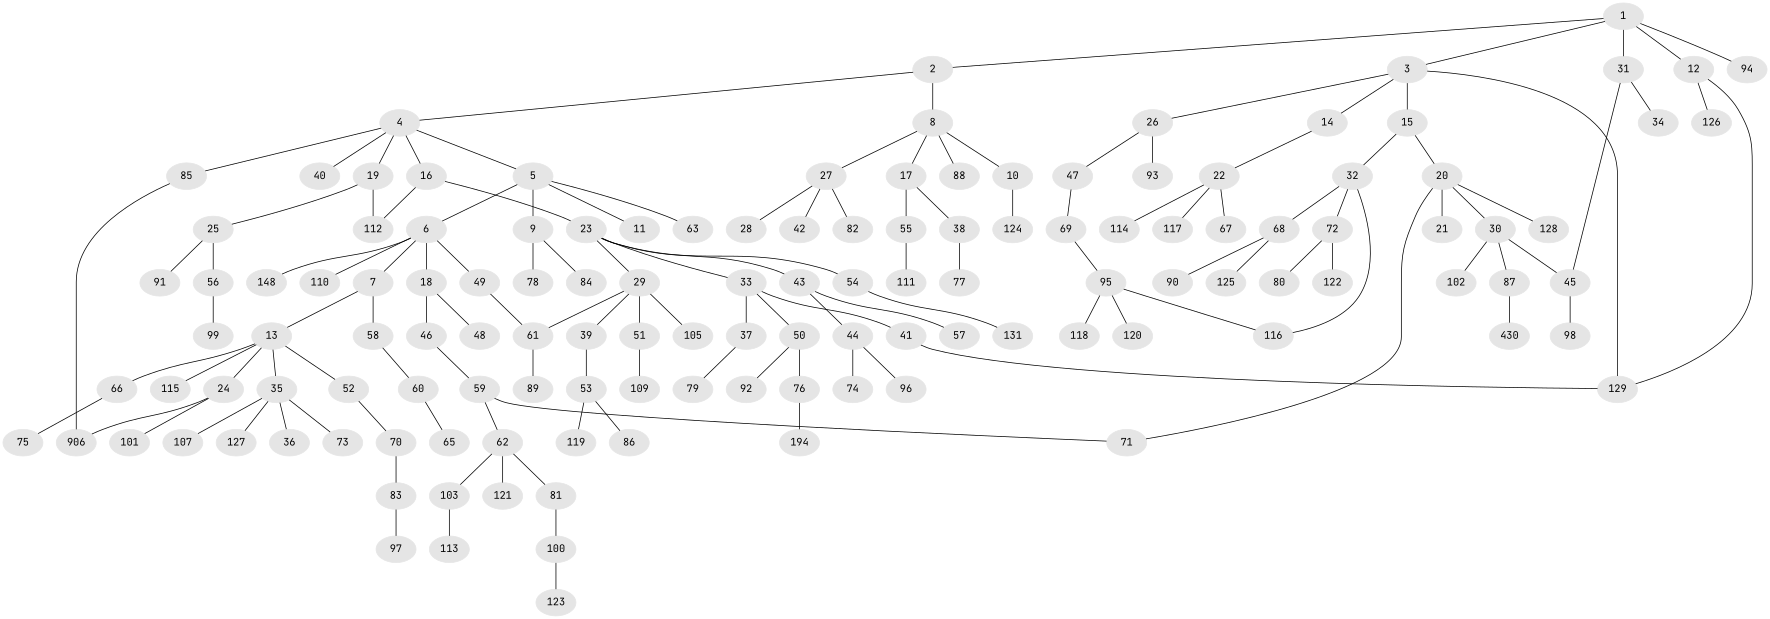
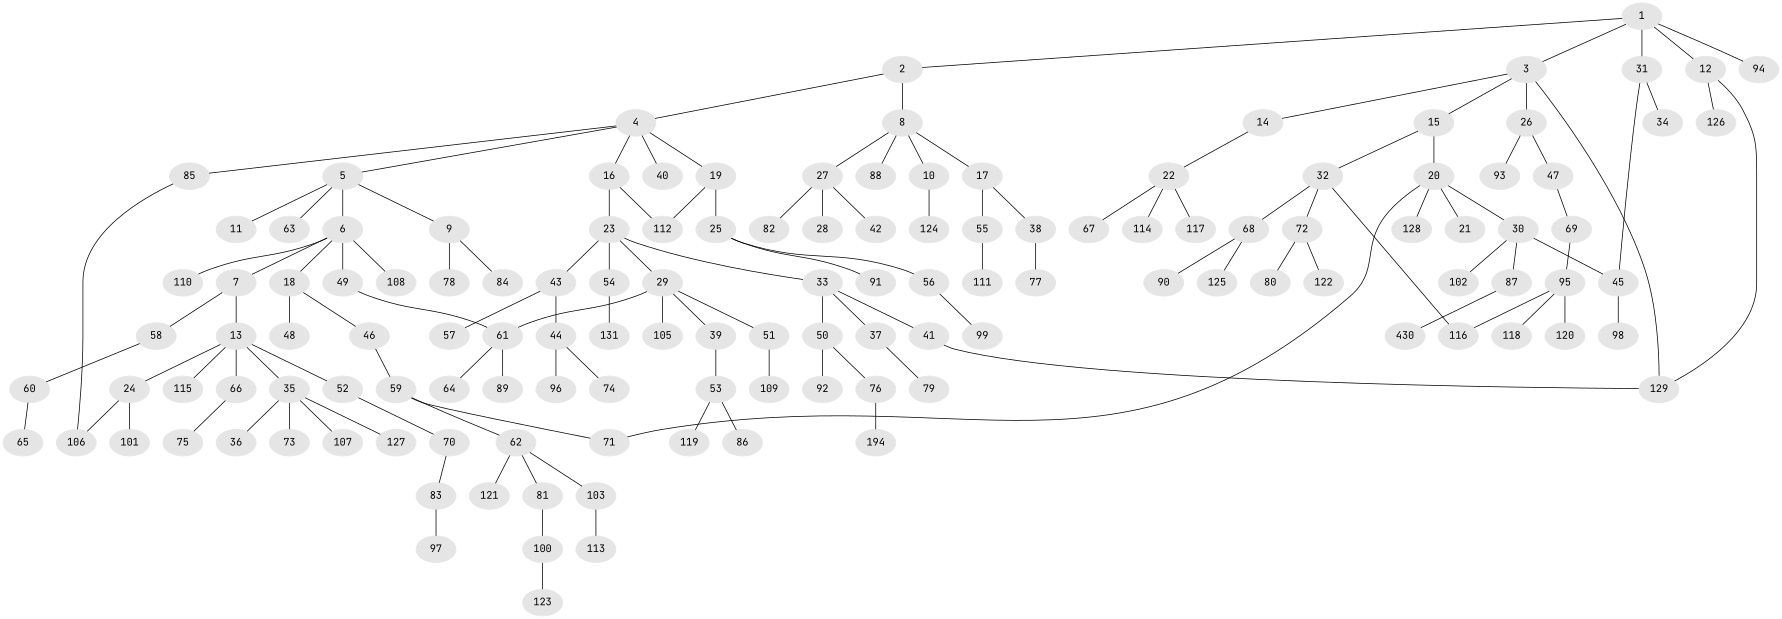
(266, 283) -> (396, 283)
none -> (449, 389)
(76, 443) -> (76, 443)
